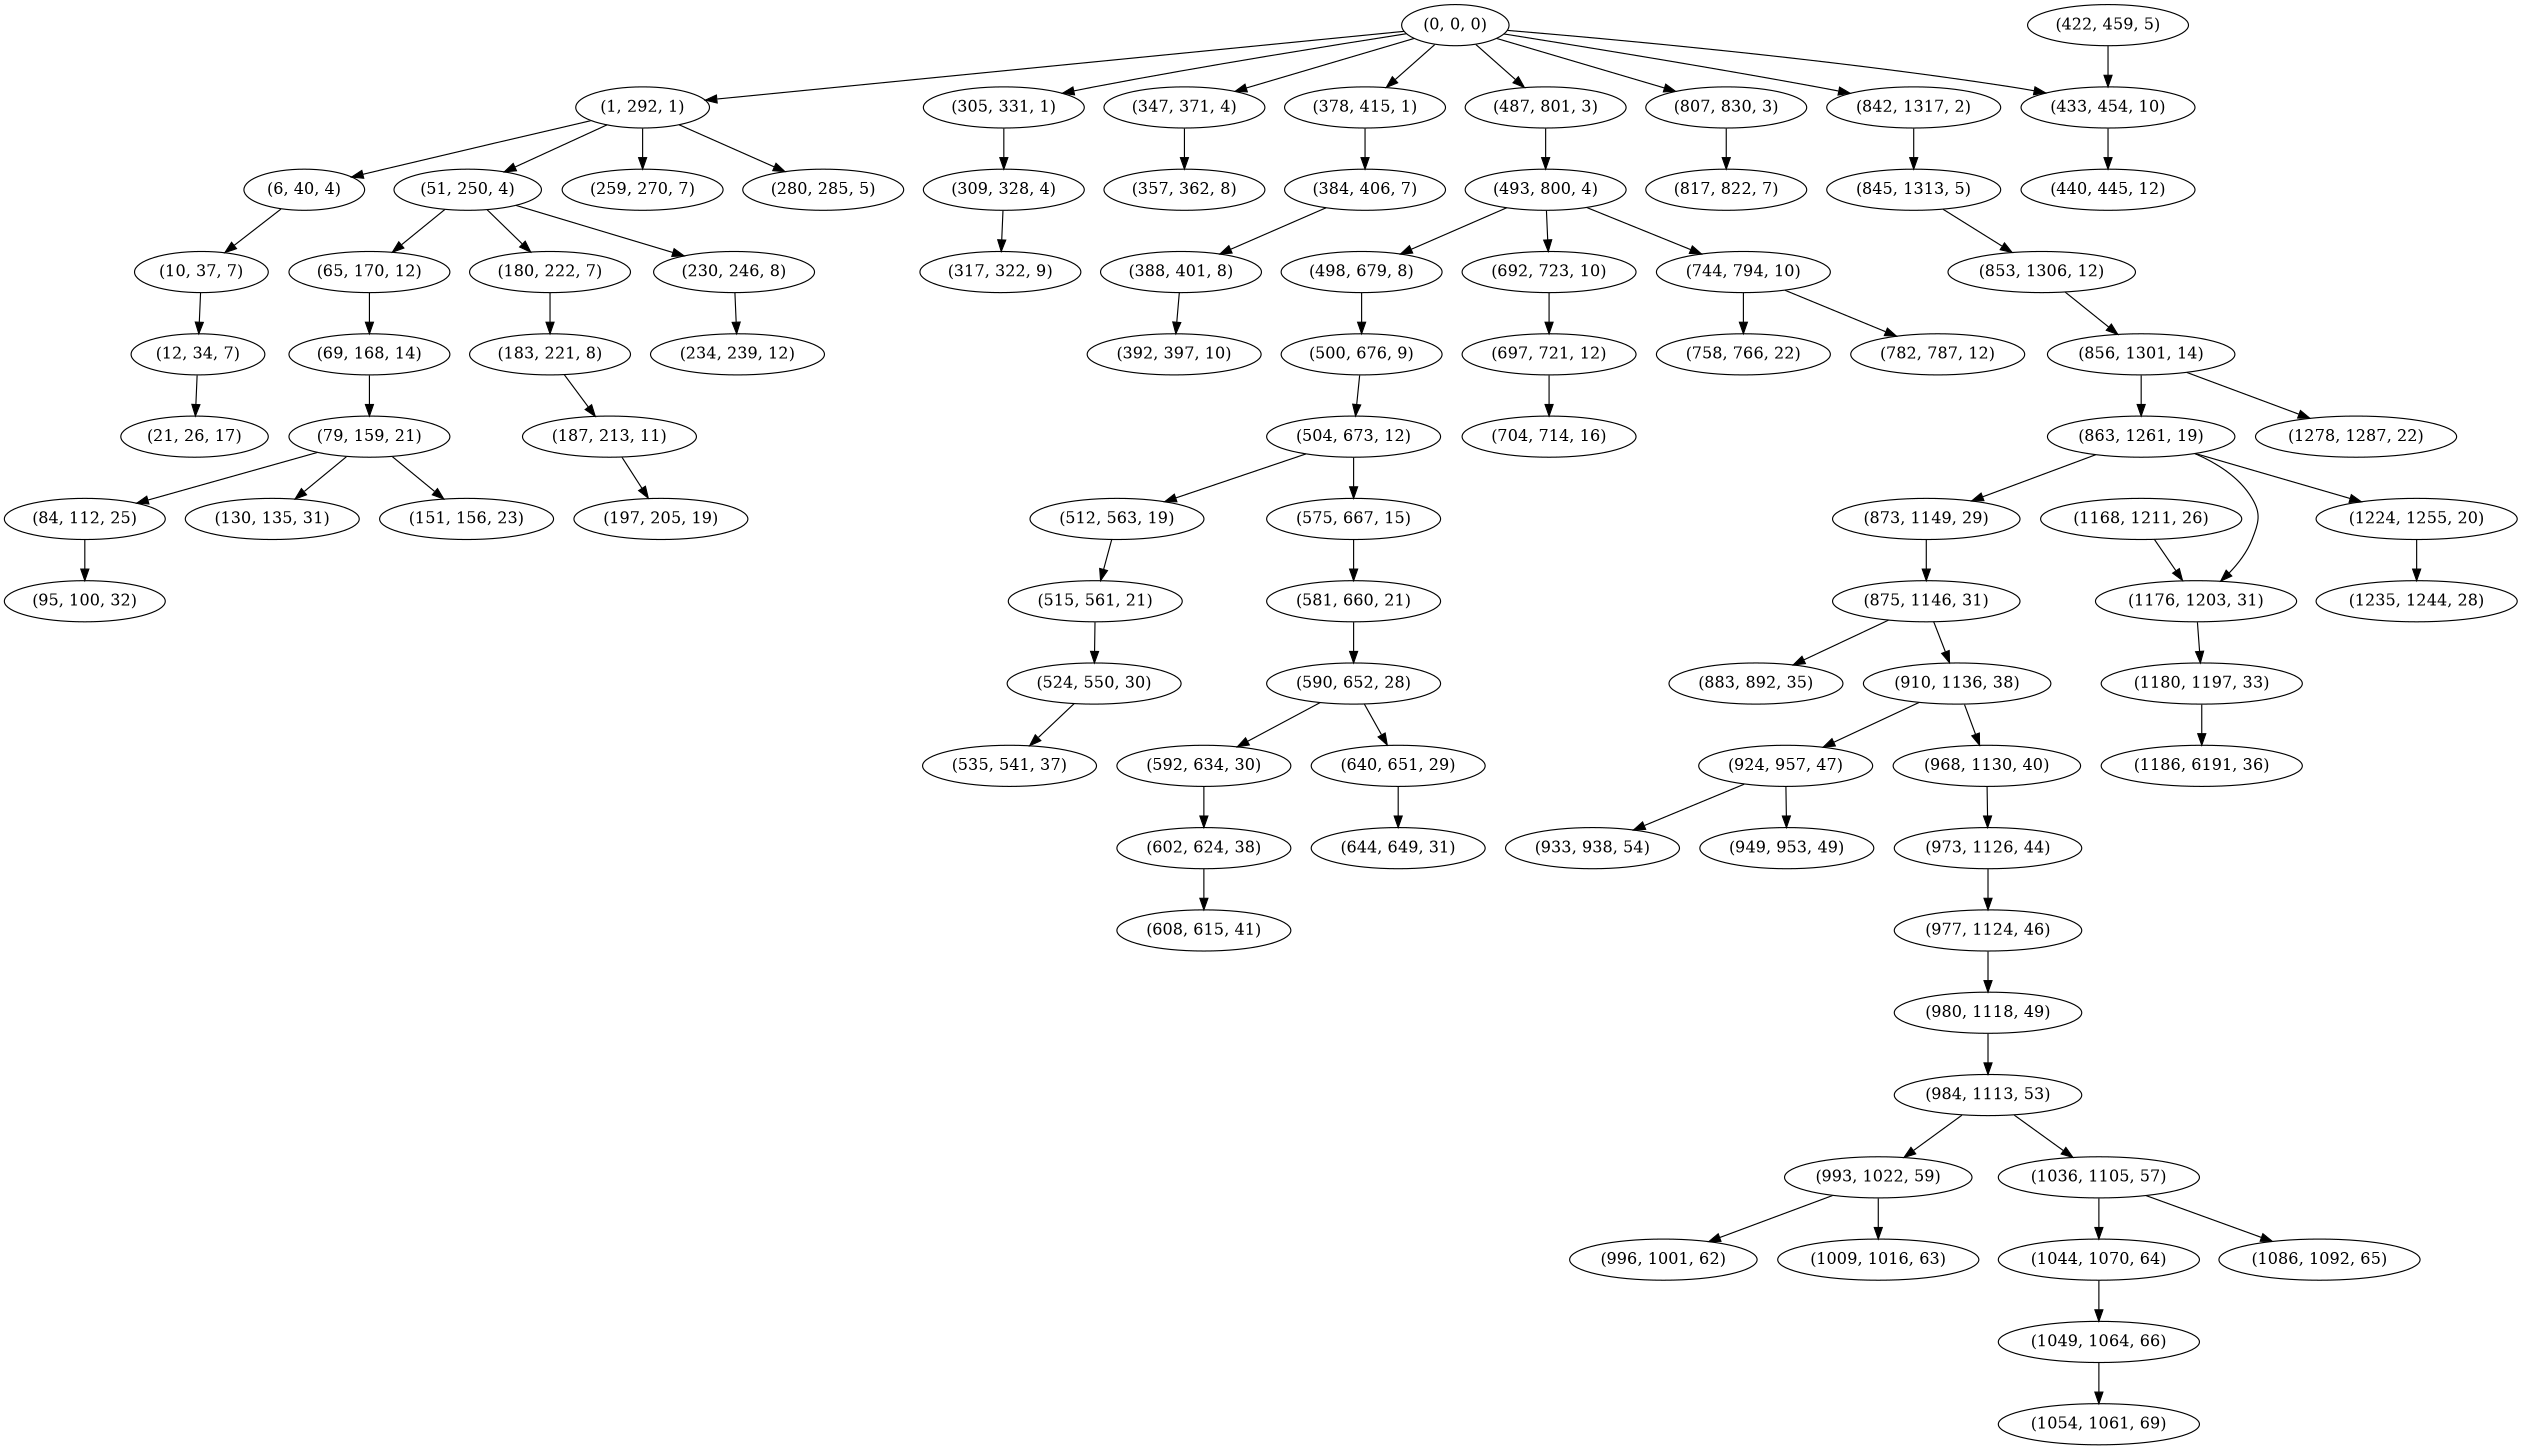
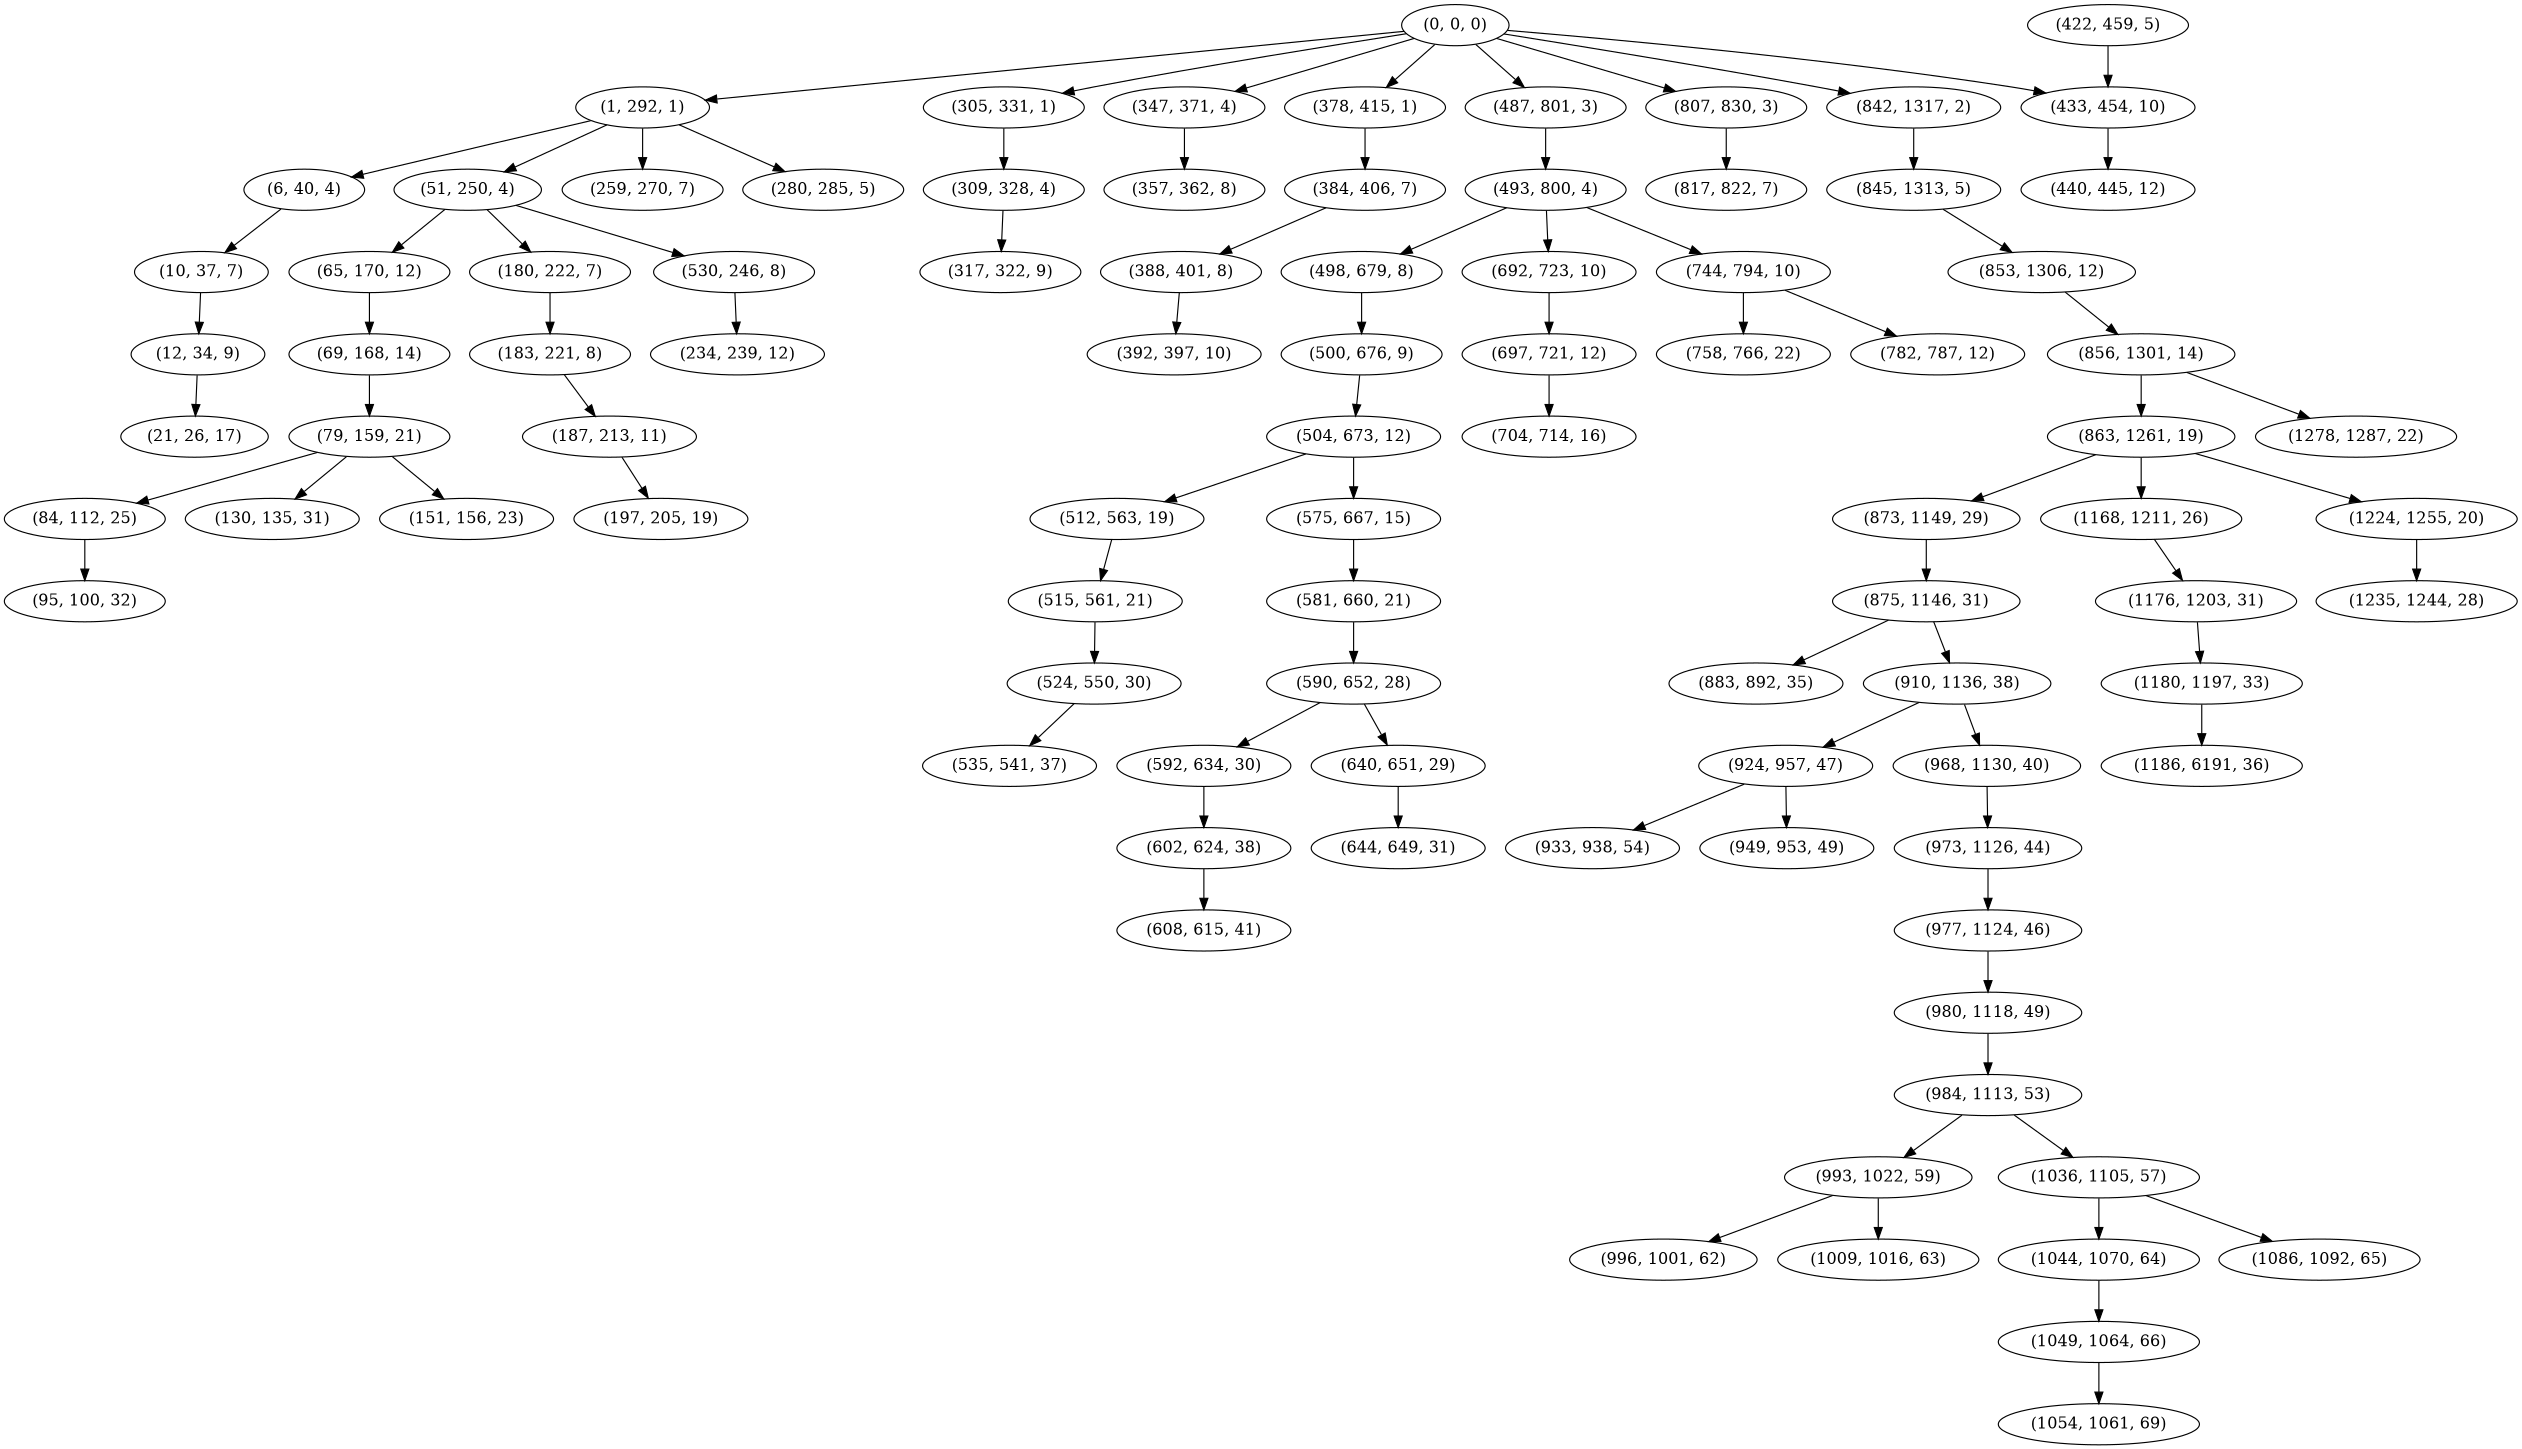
(734, 272) -> (734, 272)
(198, 354) -> (198, 354)
(2254, 503) -> (2141, 472)
